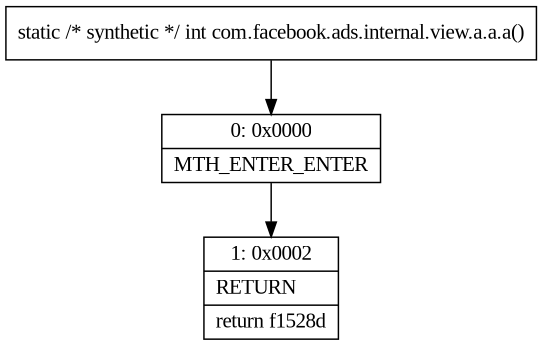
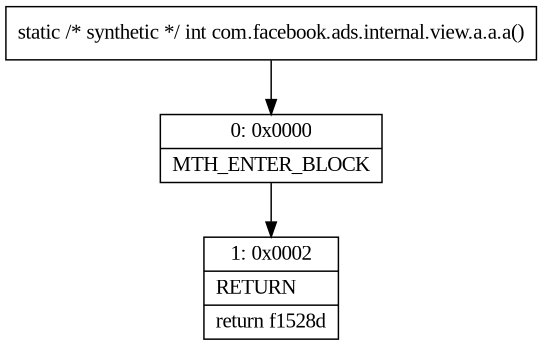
(271, 165) -> (271, 165)
